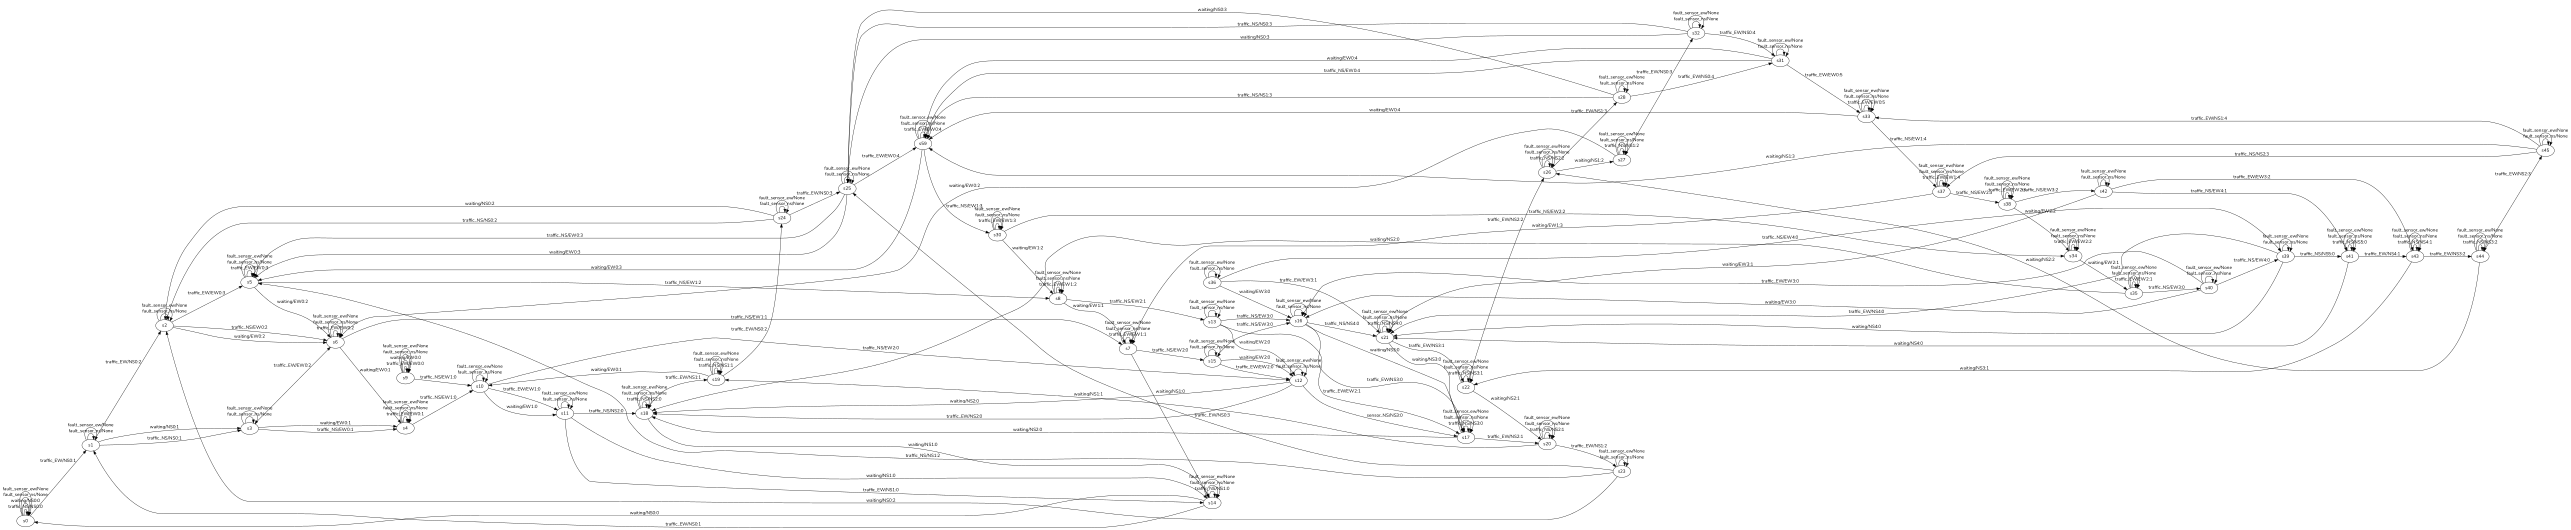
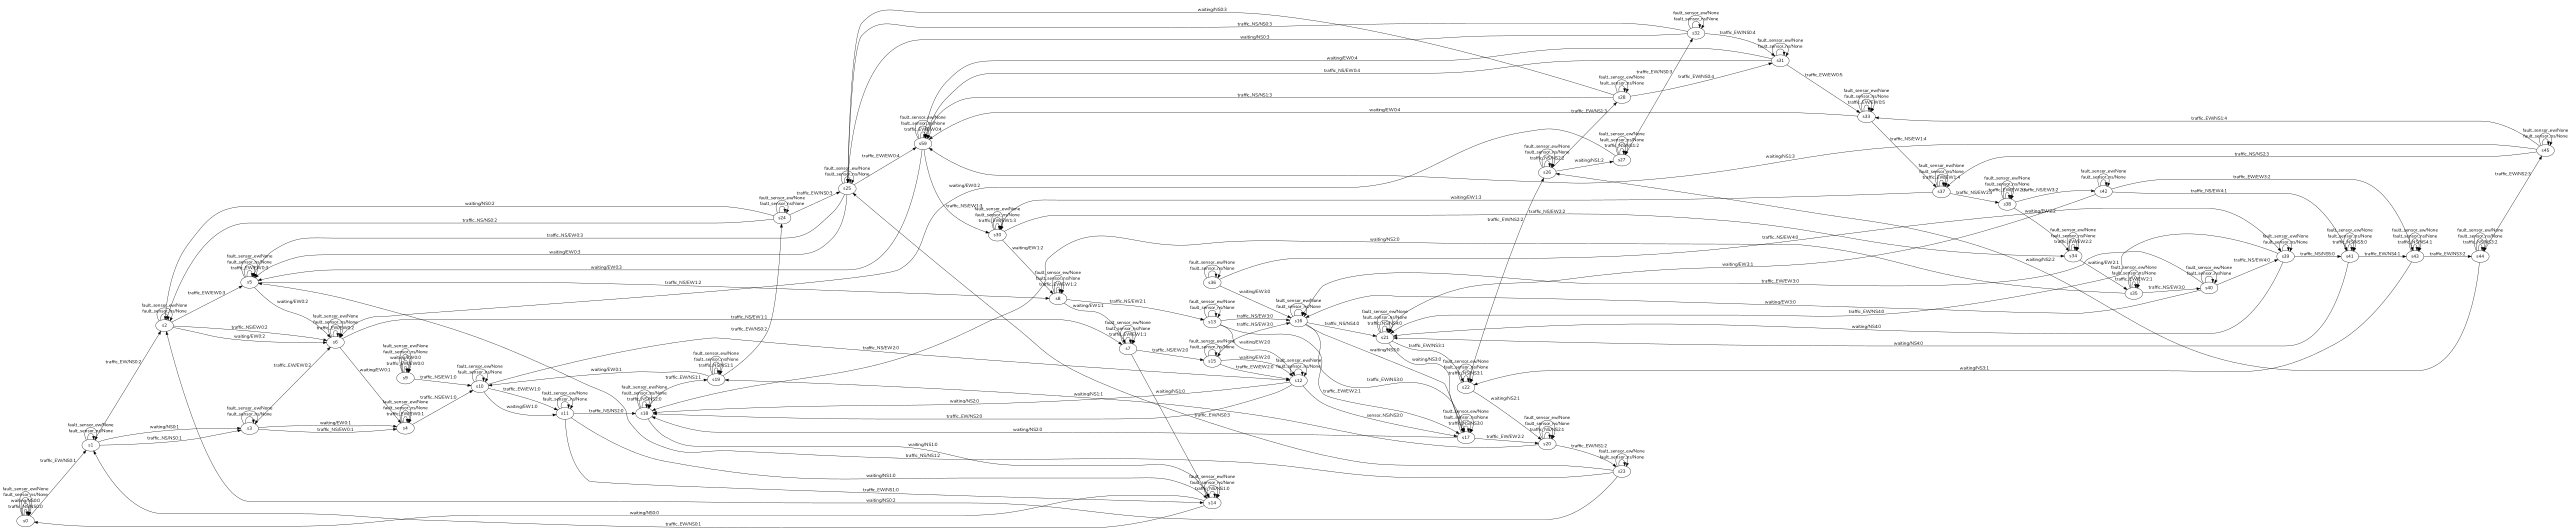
(1509, 231) -> (1461, 200)
(1306, 287) -> none
(1505, 437) -> (1505, 437)
